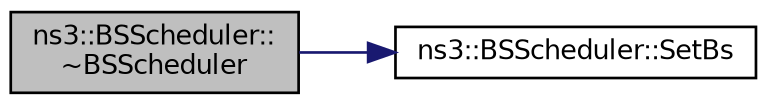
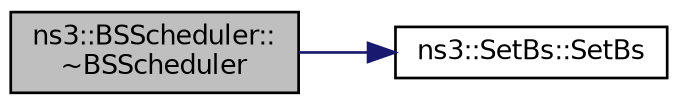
(576, 52) -> (531, 52)
